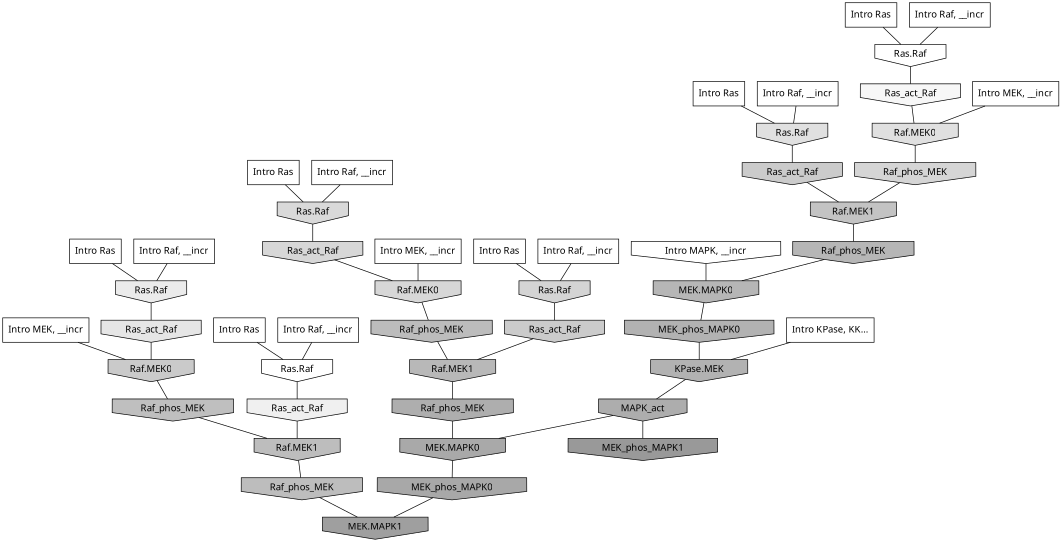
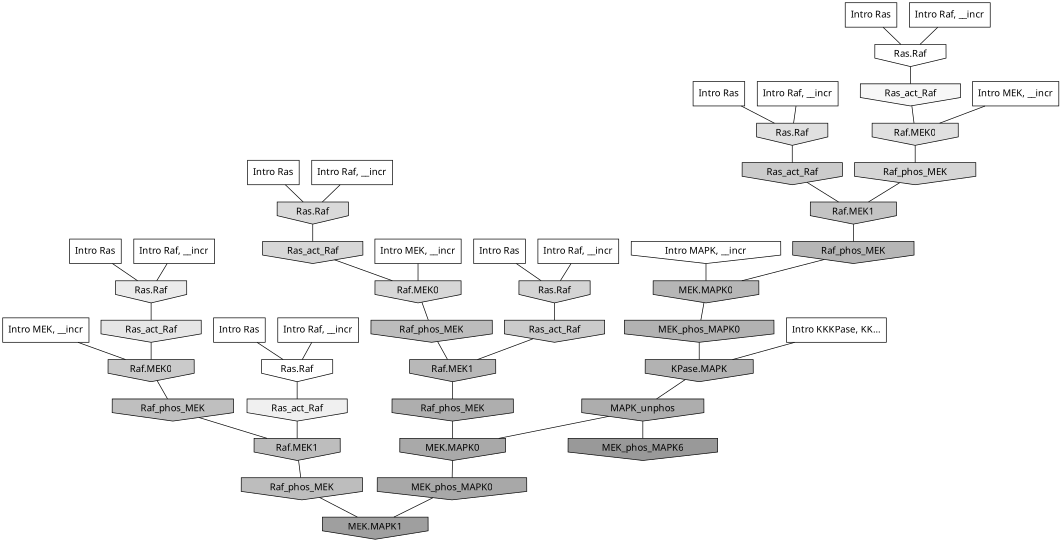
(830, 330) -> (836, 330)
(699, 369) -> (699, 369)
(643, 409) -> (643, 409)
(643, 448) -> (643, 448)
